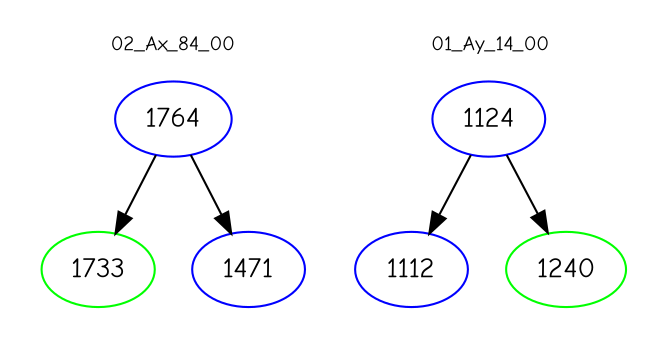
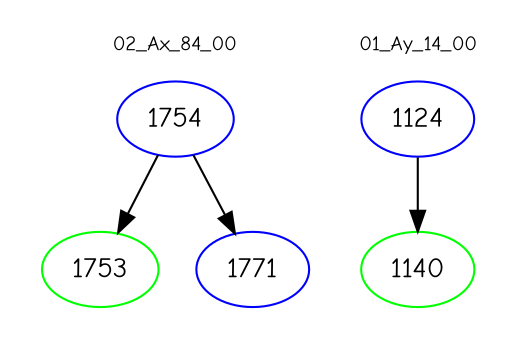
(173, 119) -> (175, 119)
(98, 269) -> (100, 269)
(249, 269) -> (253, 269)
(412, 269) -> none
(566, 269) -> (418, 269)
